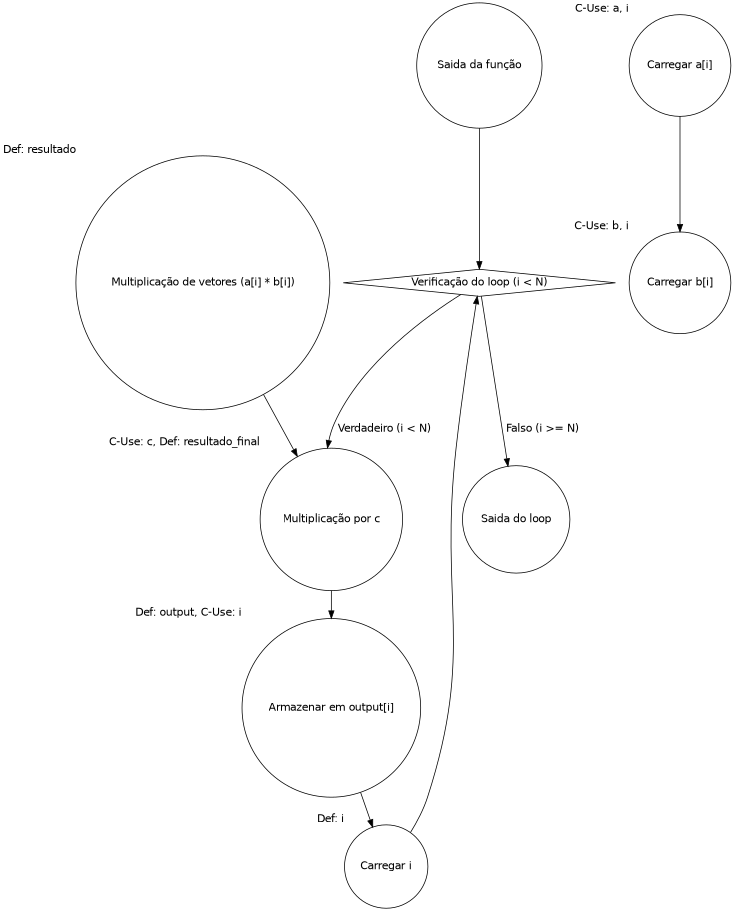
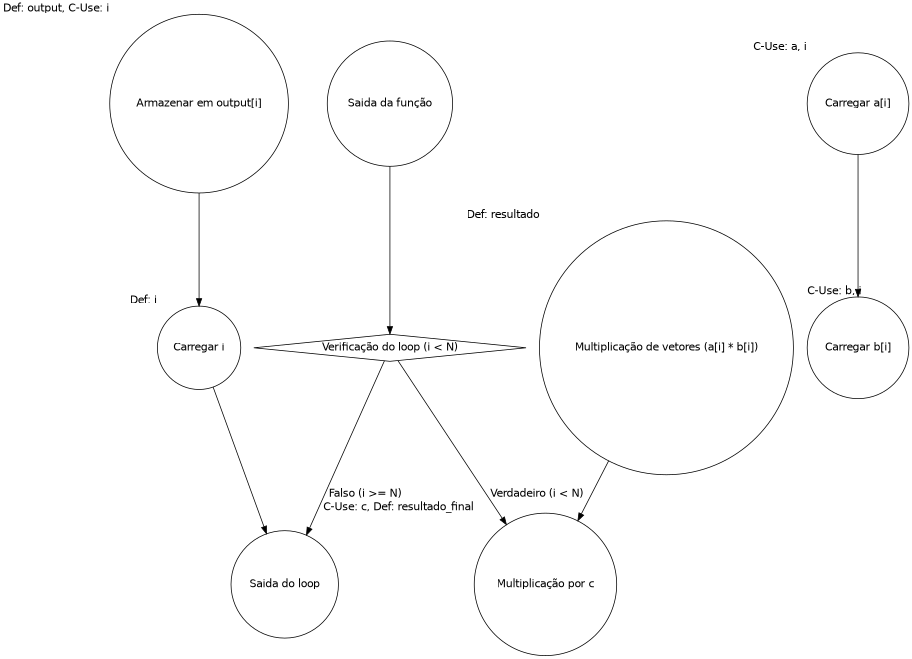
(452, 571) -> (239, 457)
(331, 601) -> none
